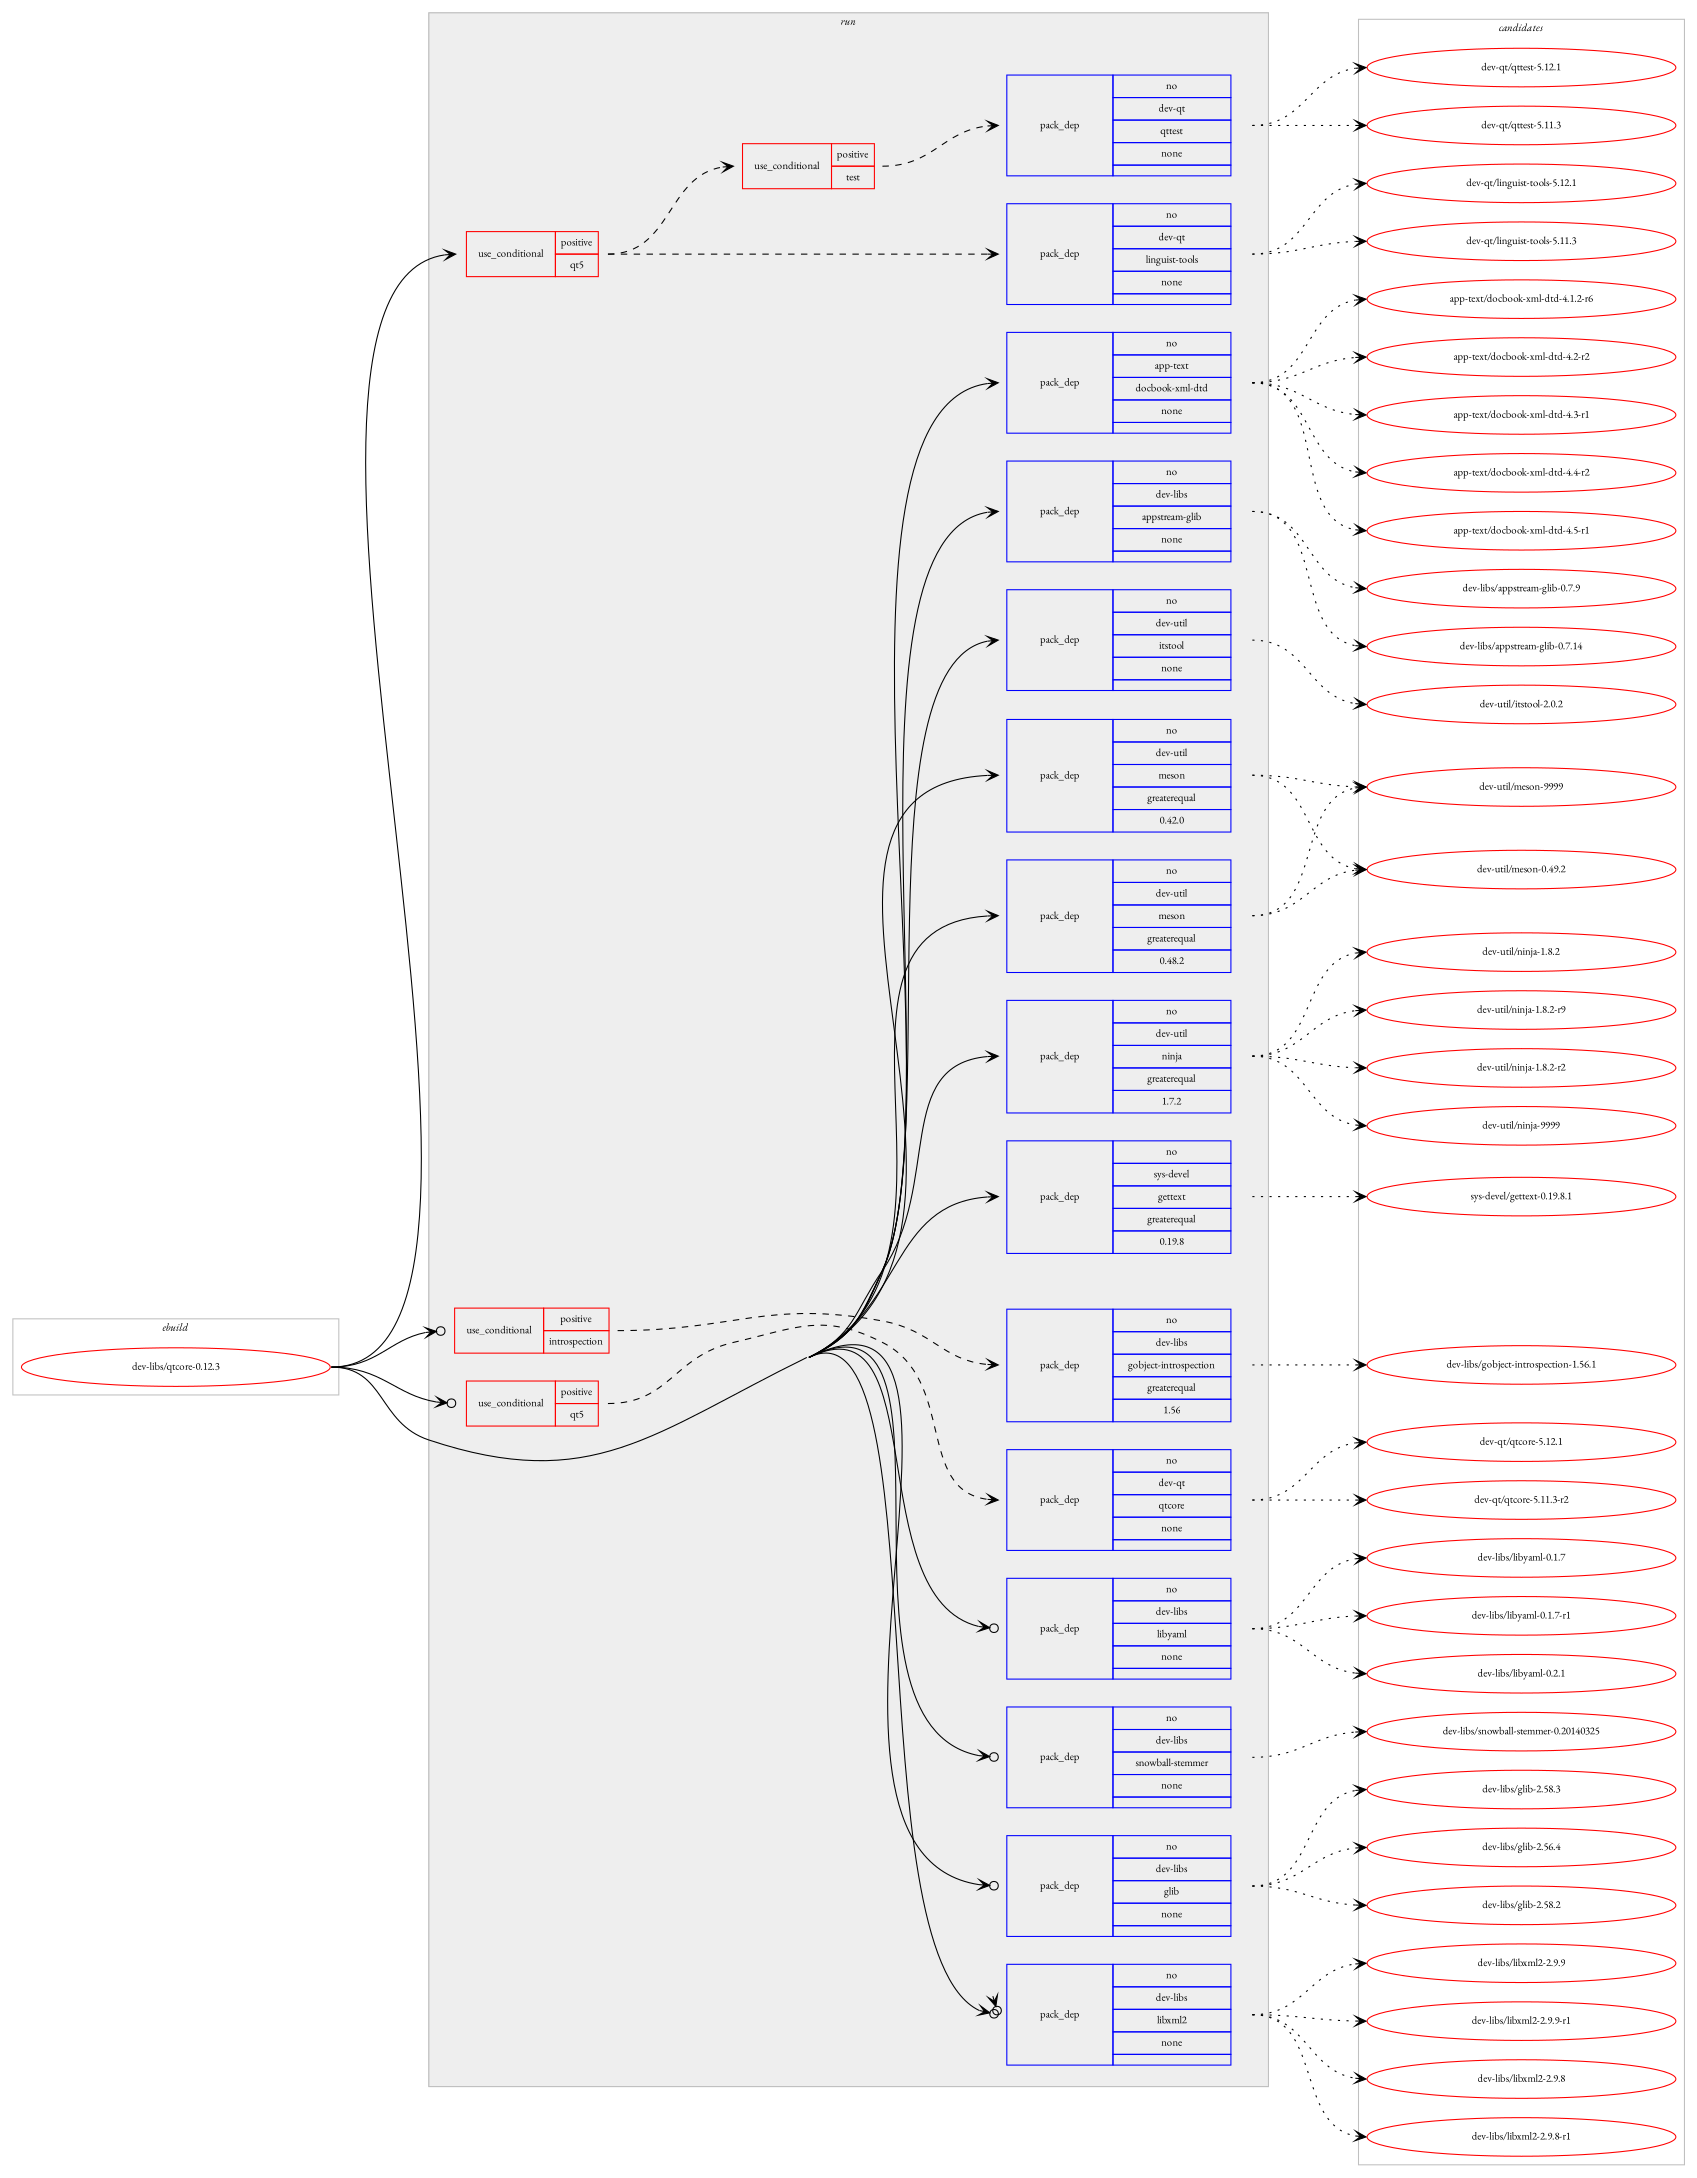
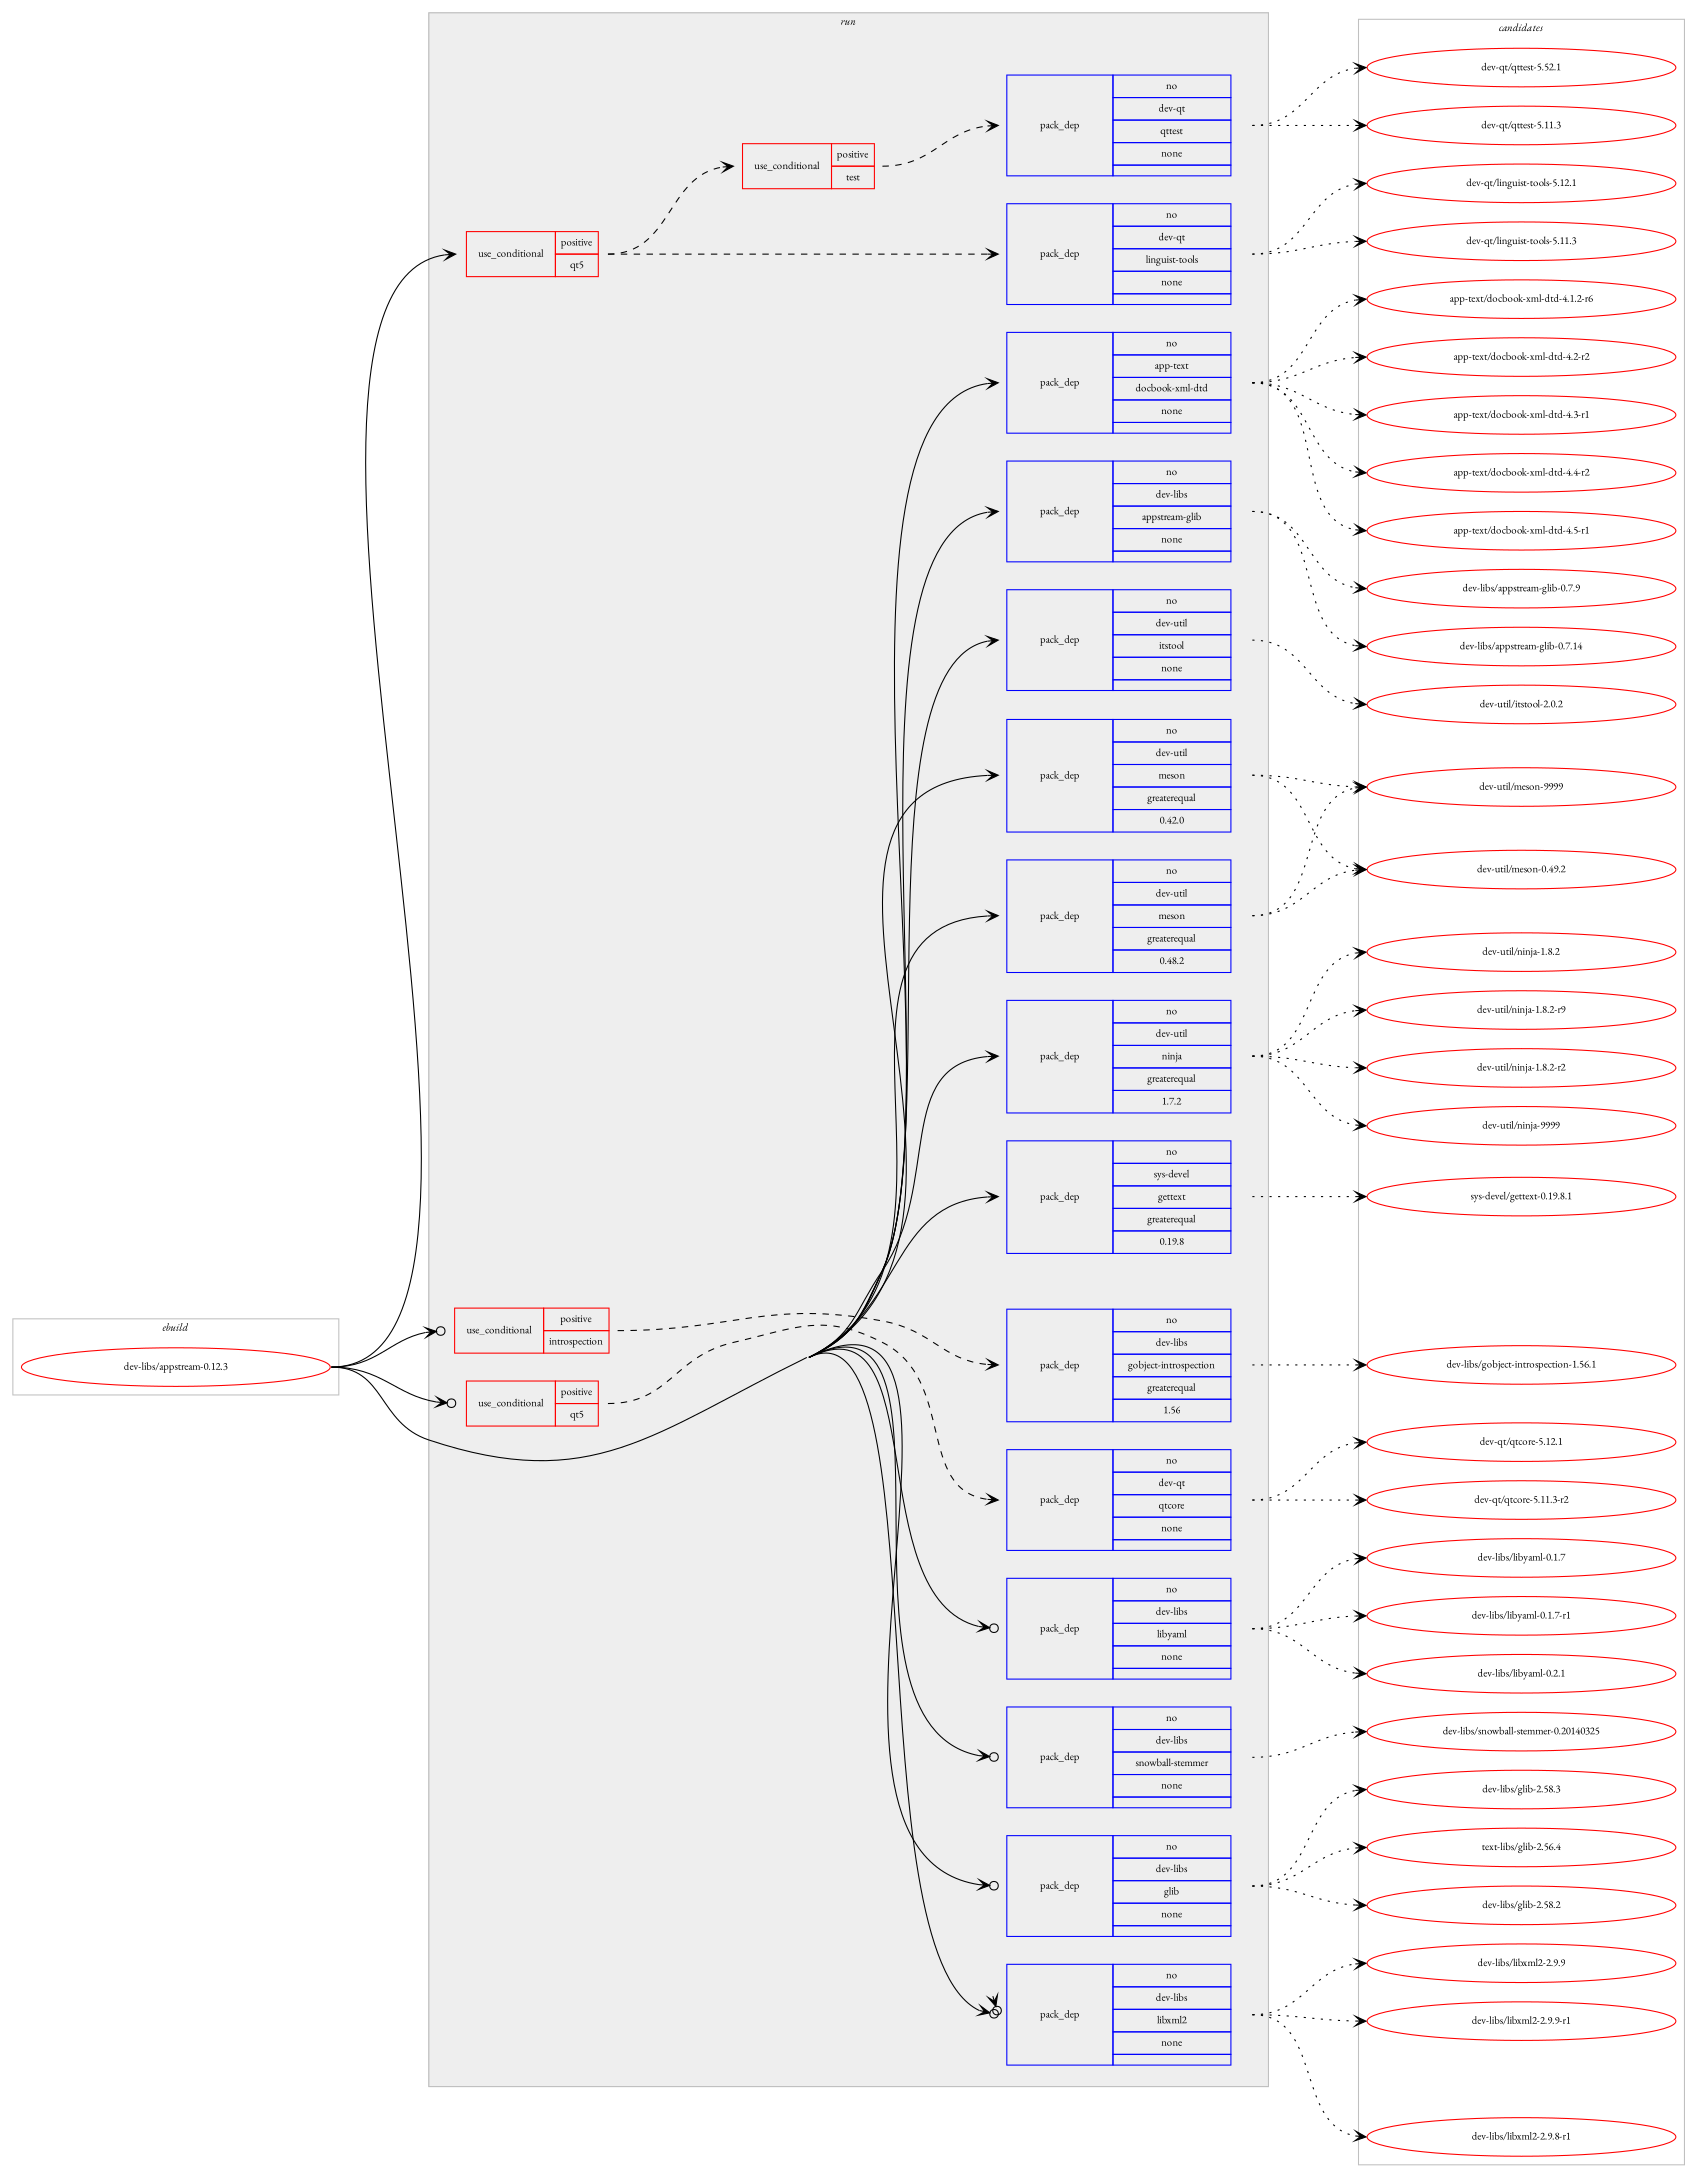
(1521, 68) -> (1521, 68)
(176, 1367) -> (176, 1367)
(1521, 1847) -> (1521, 1847)
(1521, 2079) -> none
